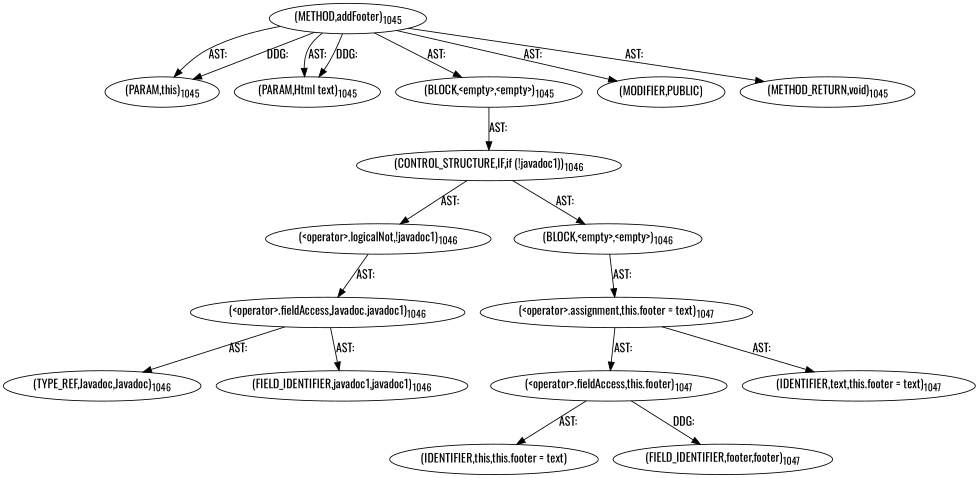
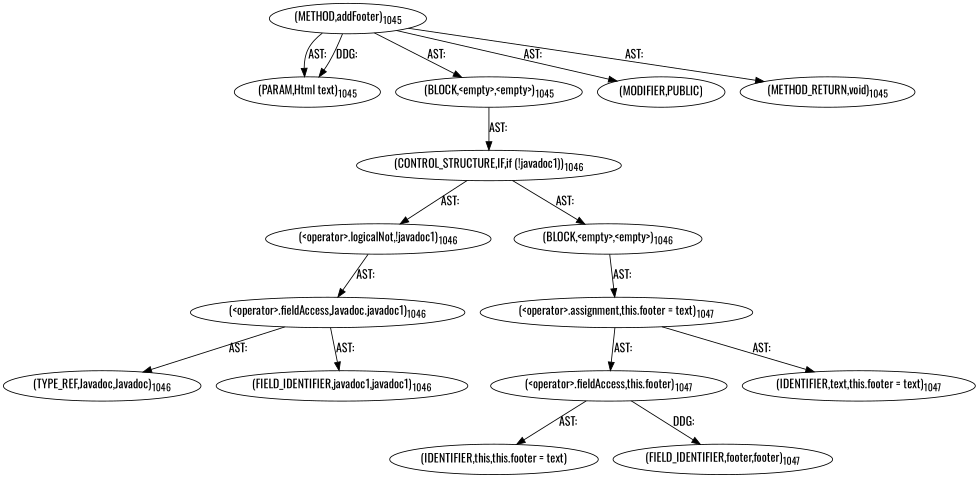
(162, 92) -> none
